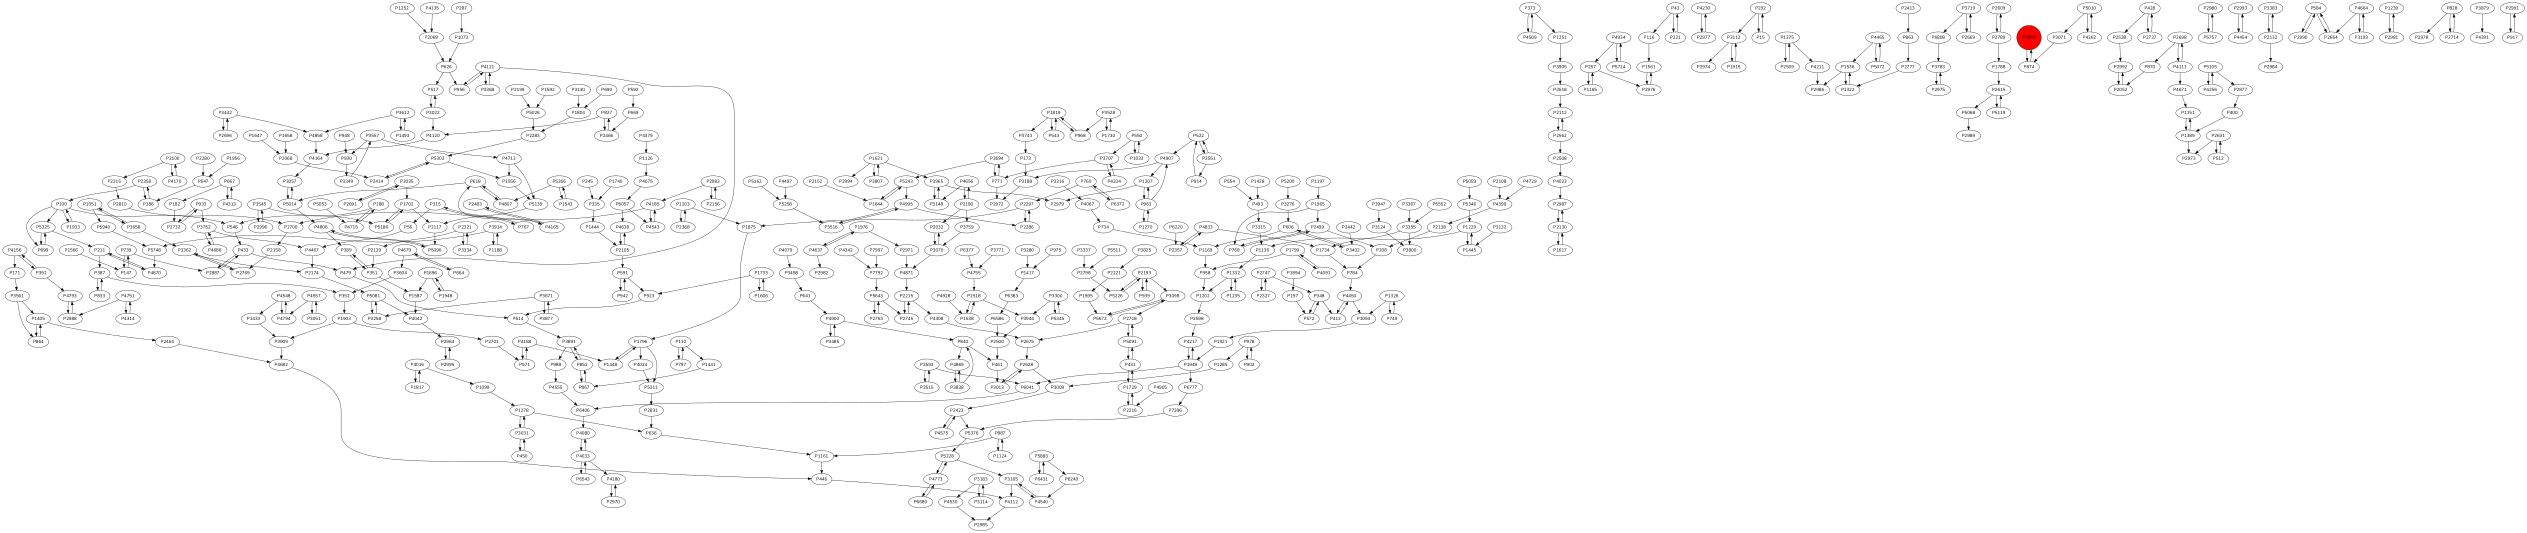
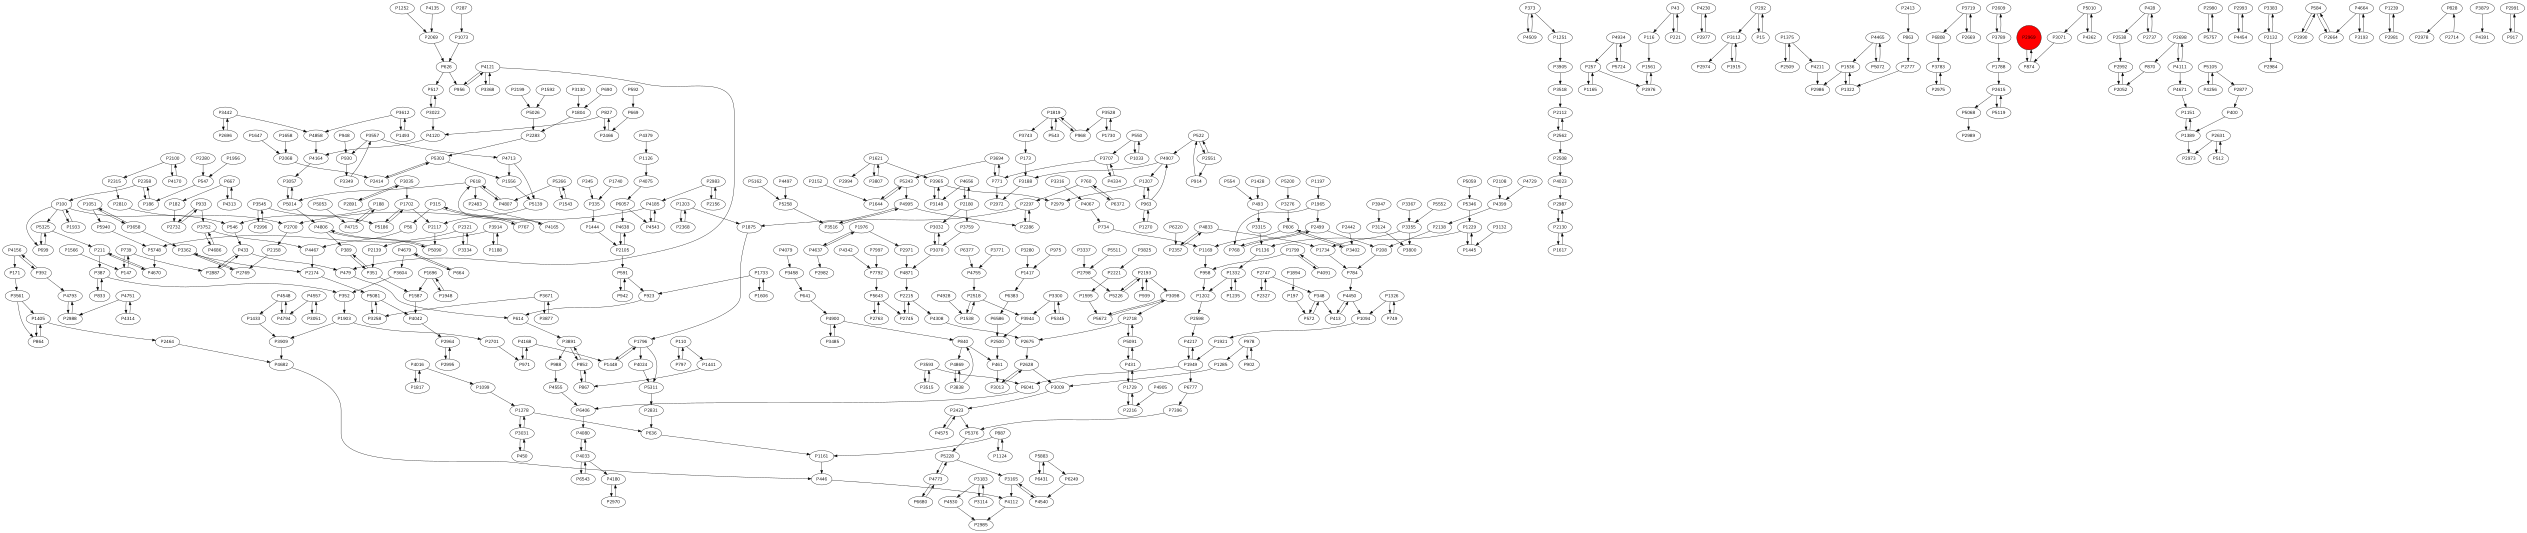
(2450, 21) -> none
(516, 216) -> (475, 191)
